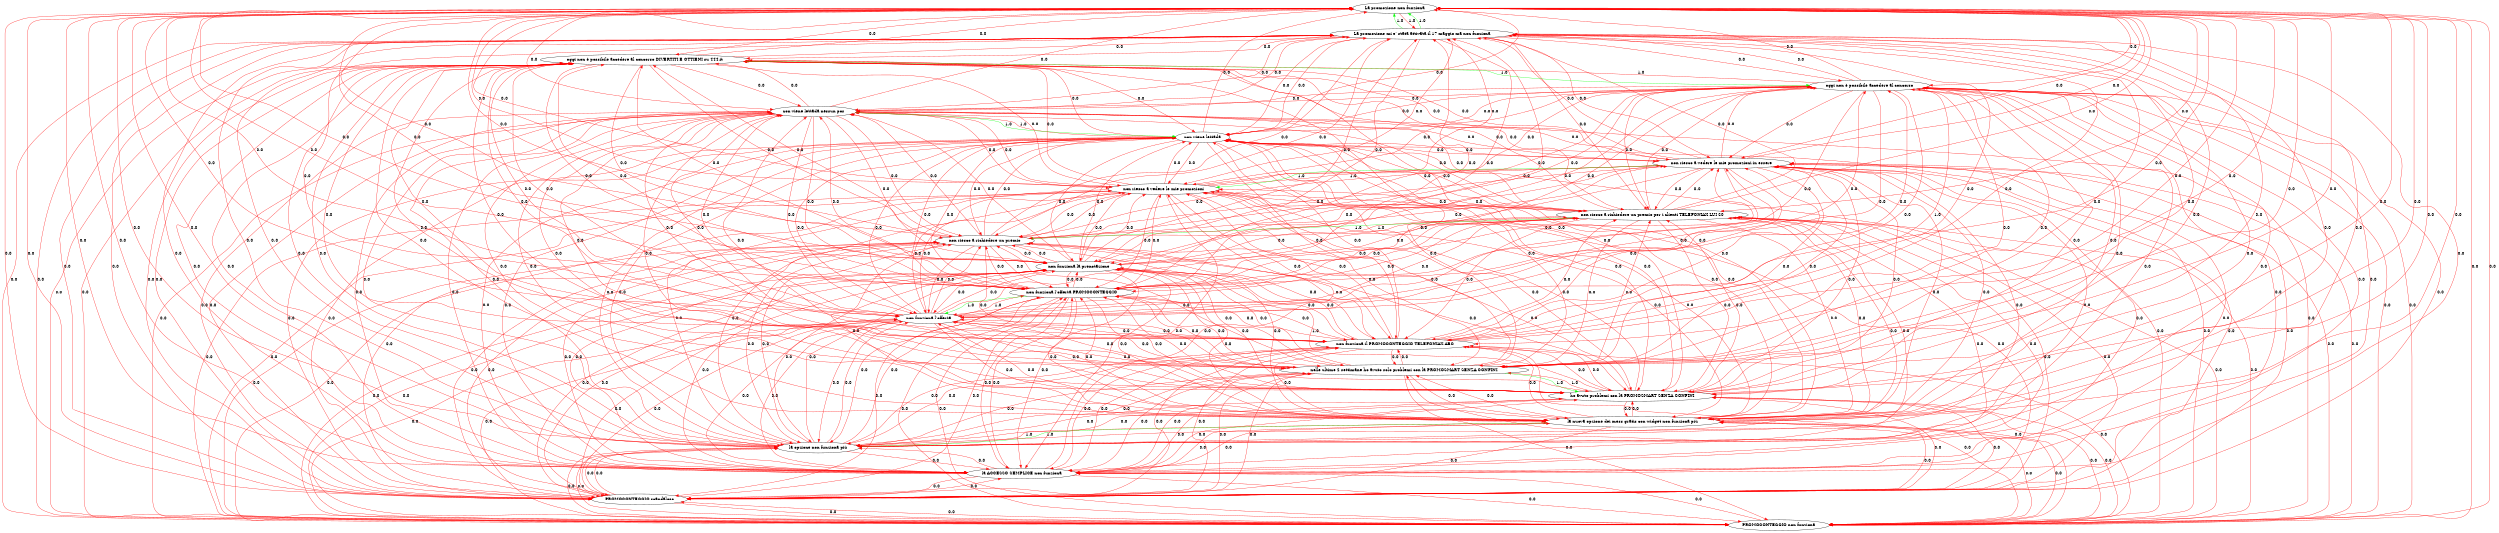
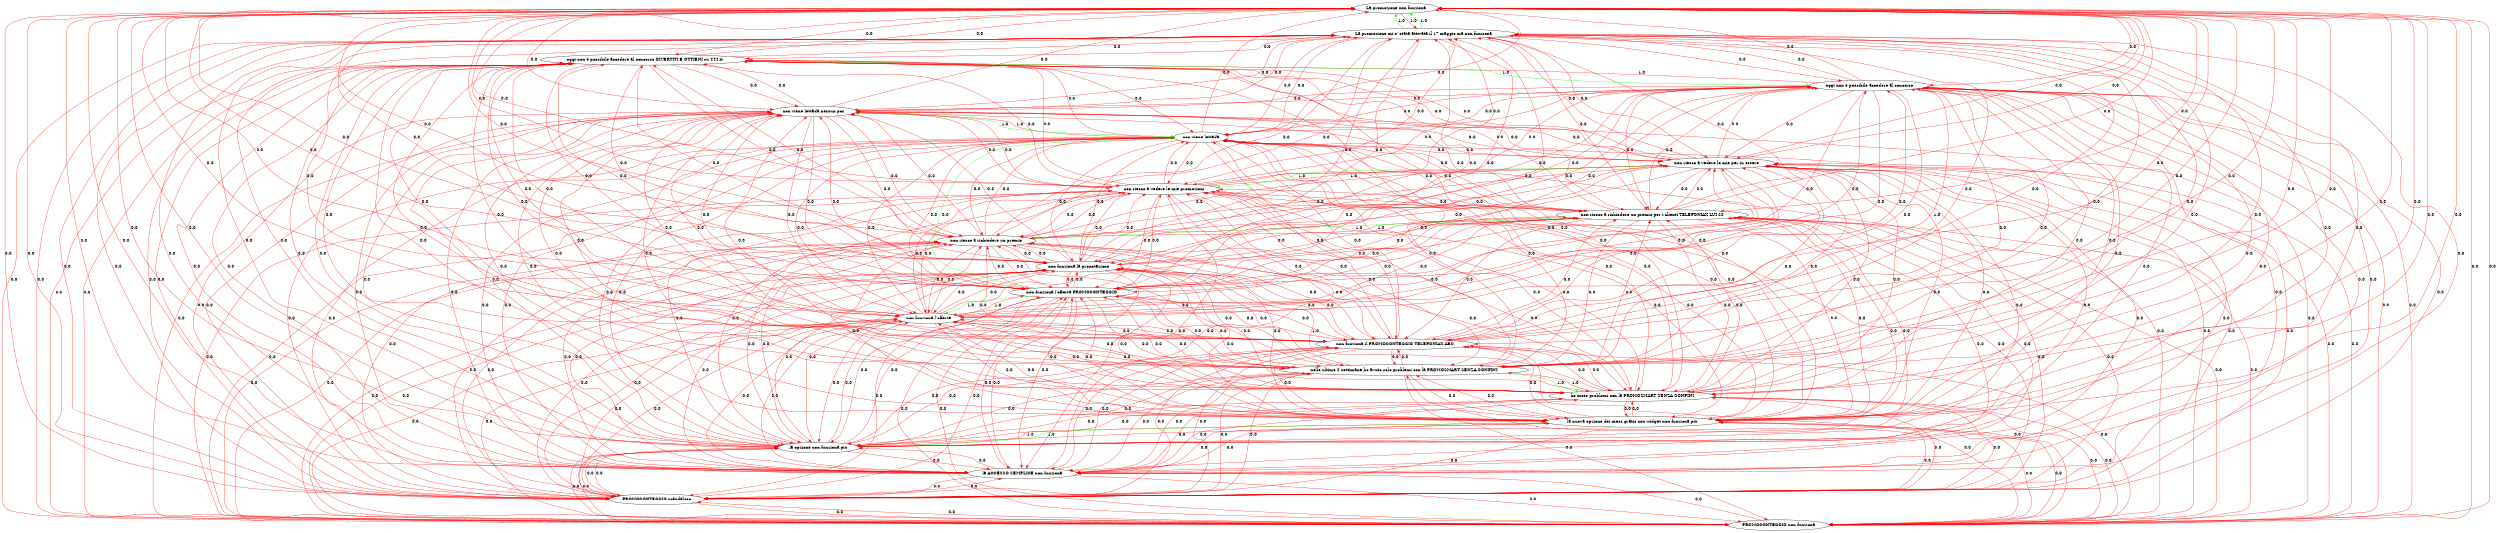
(1722, 163) -> (1717, 163)
(977, 167) -> (971, 164)
(1632, 396) -> (1632, 396)
